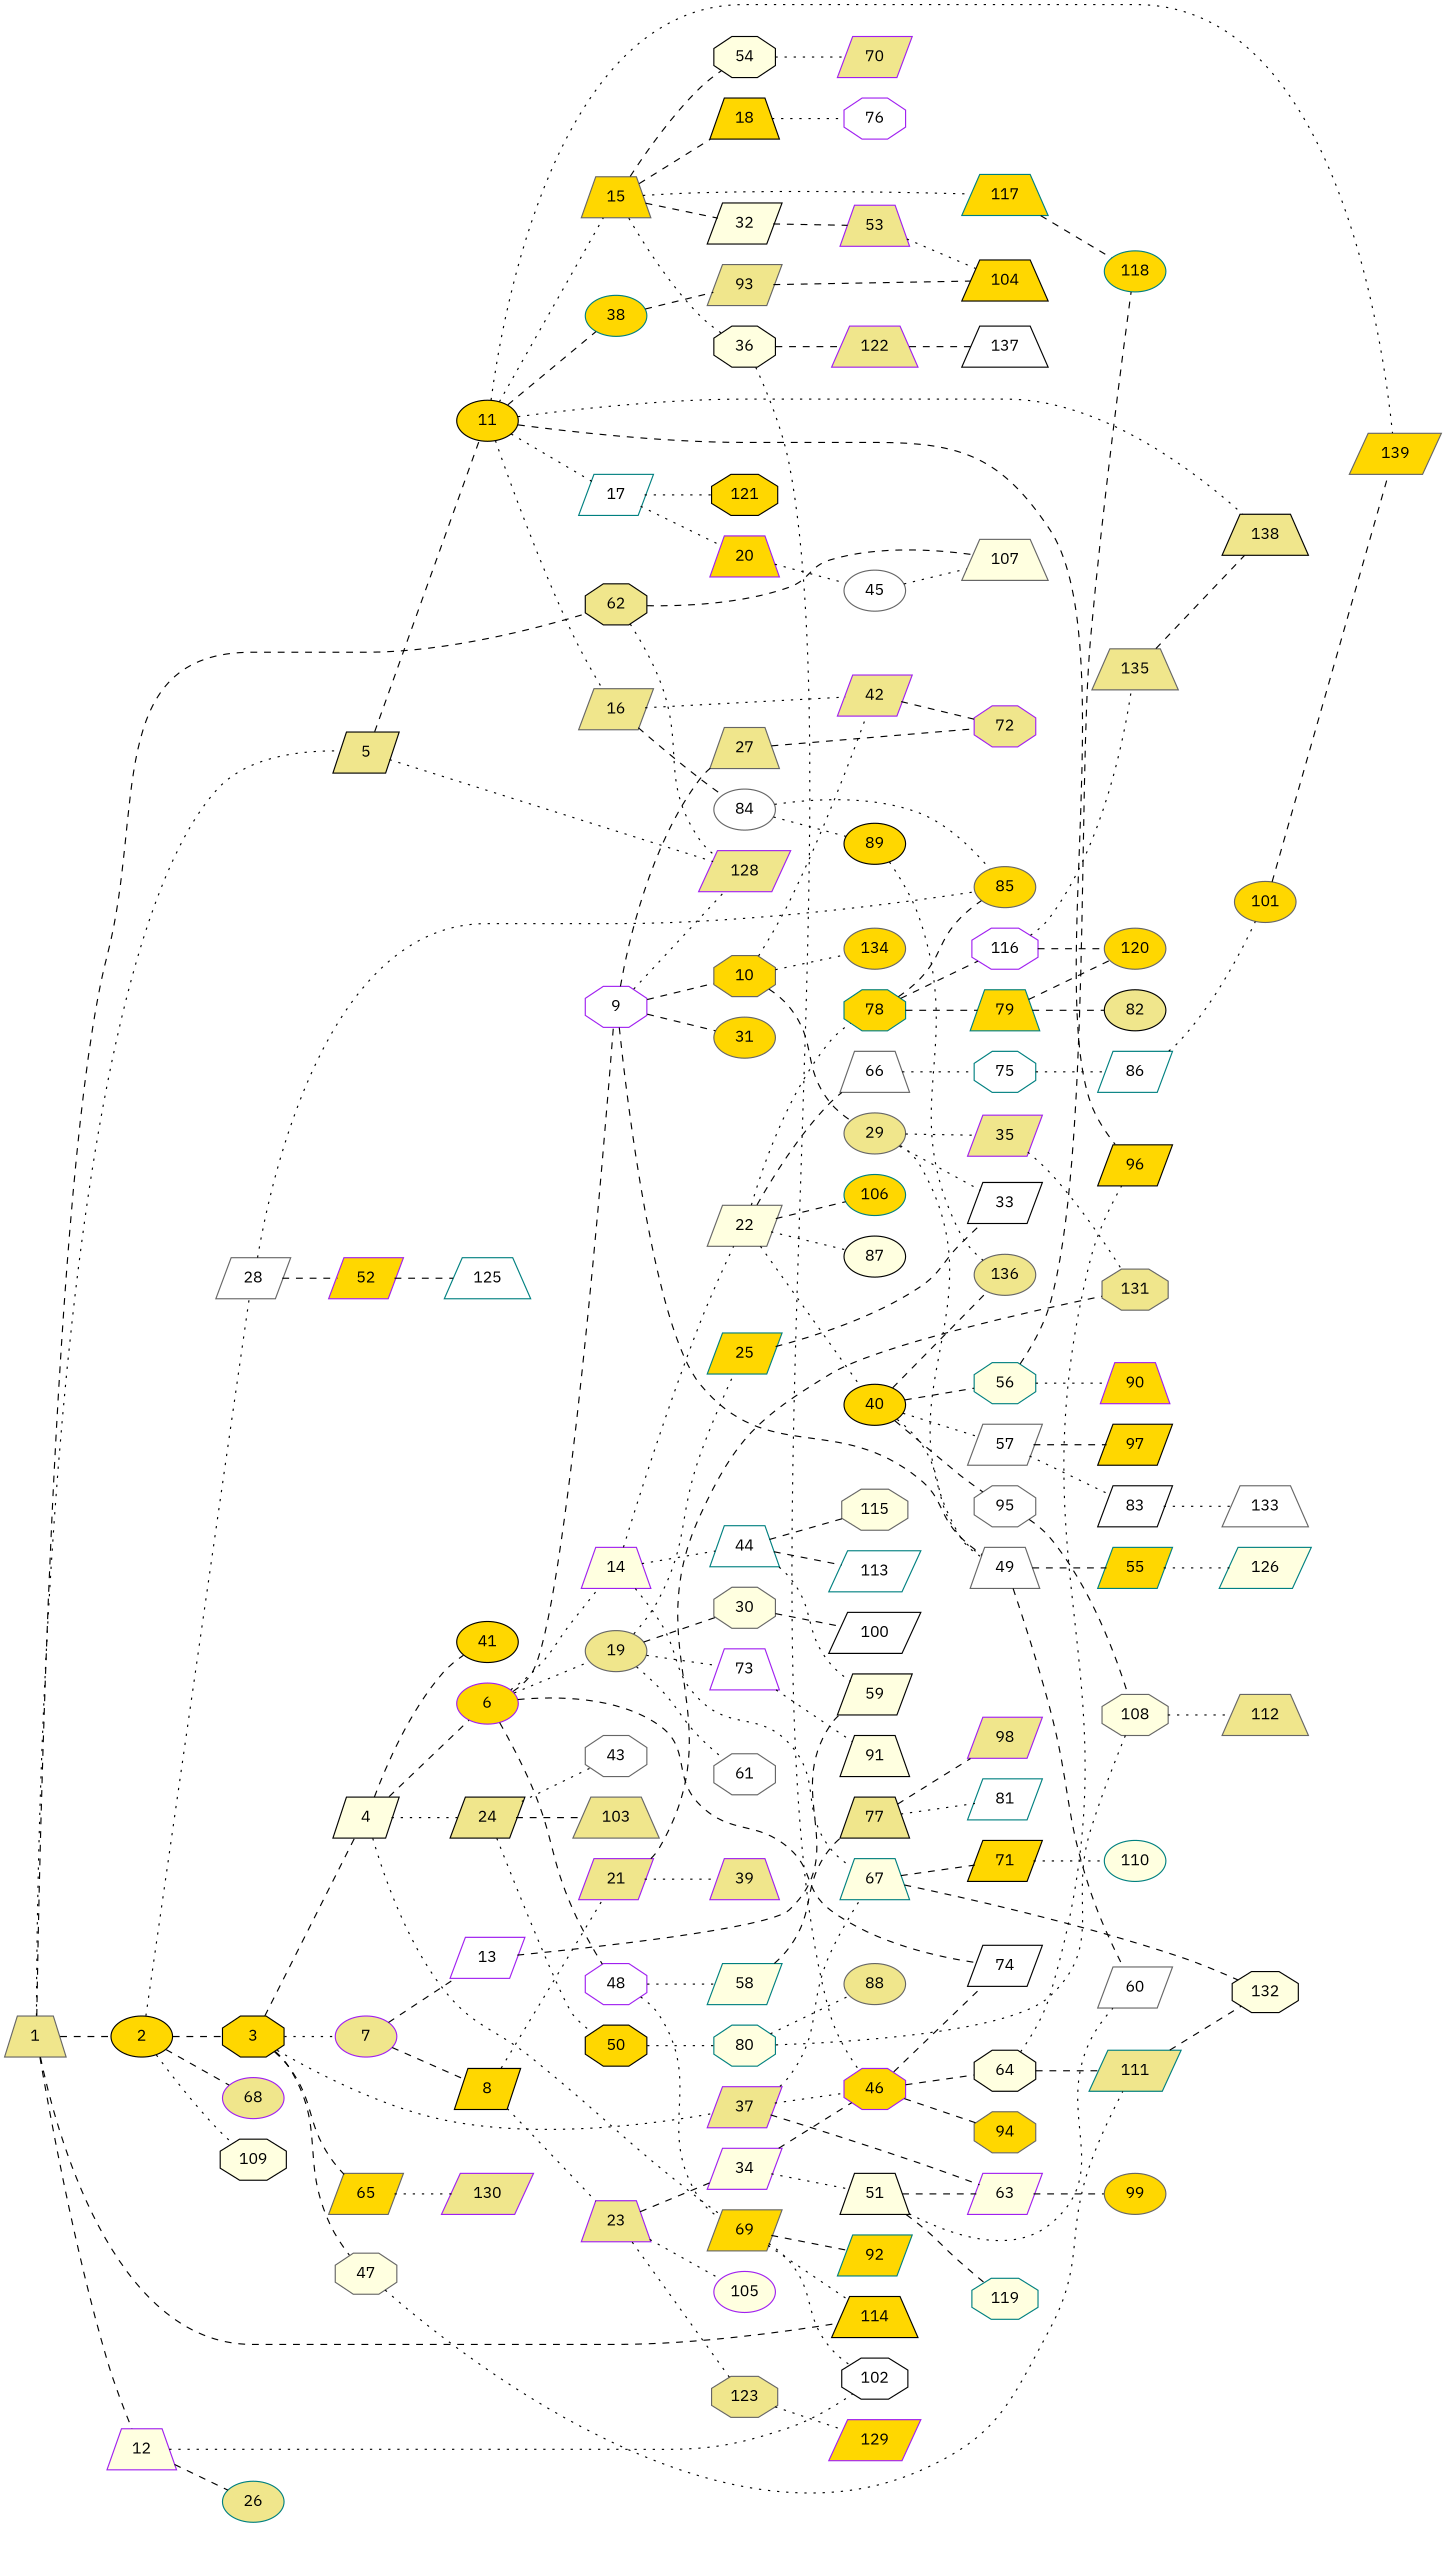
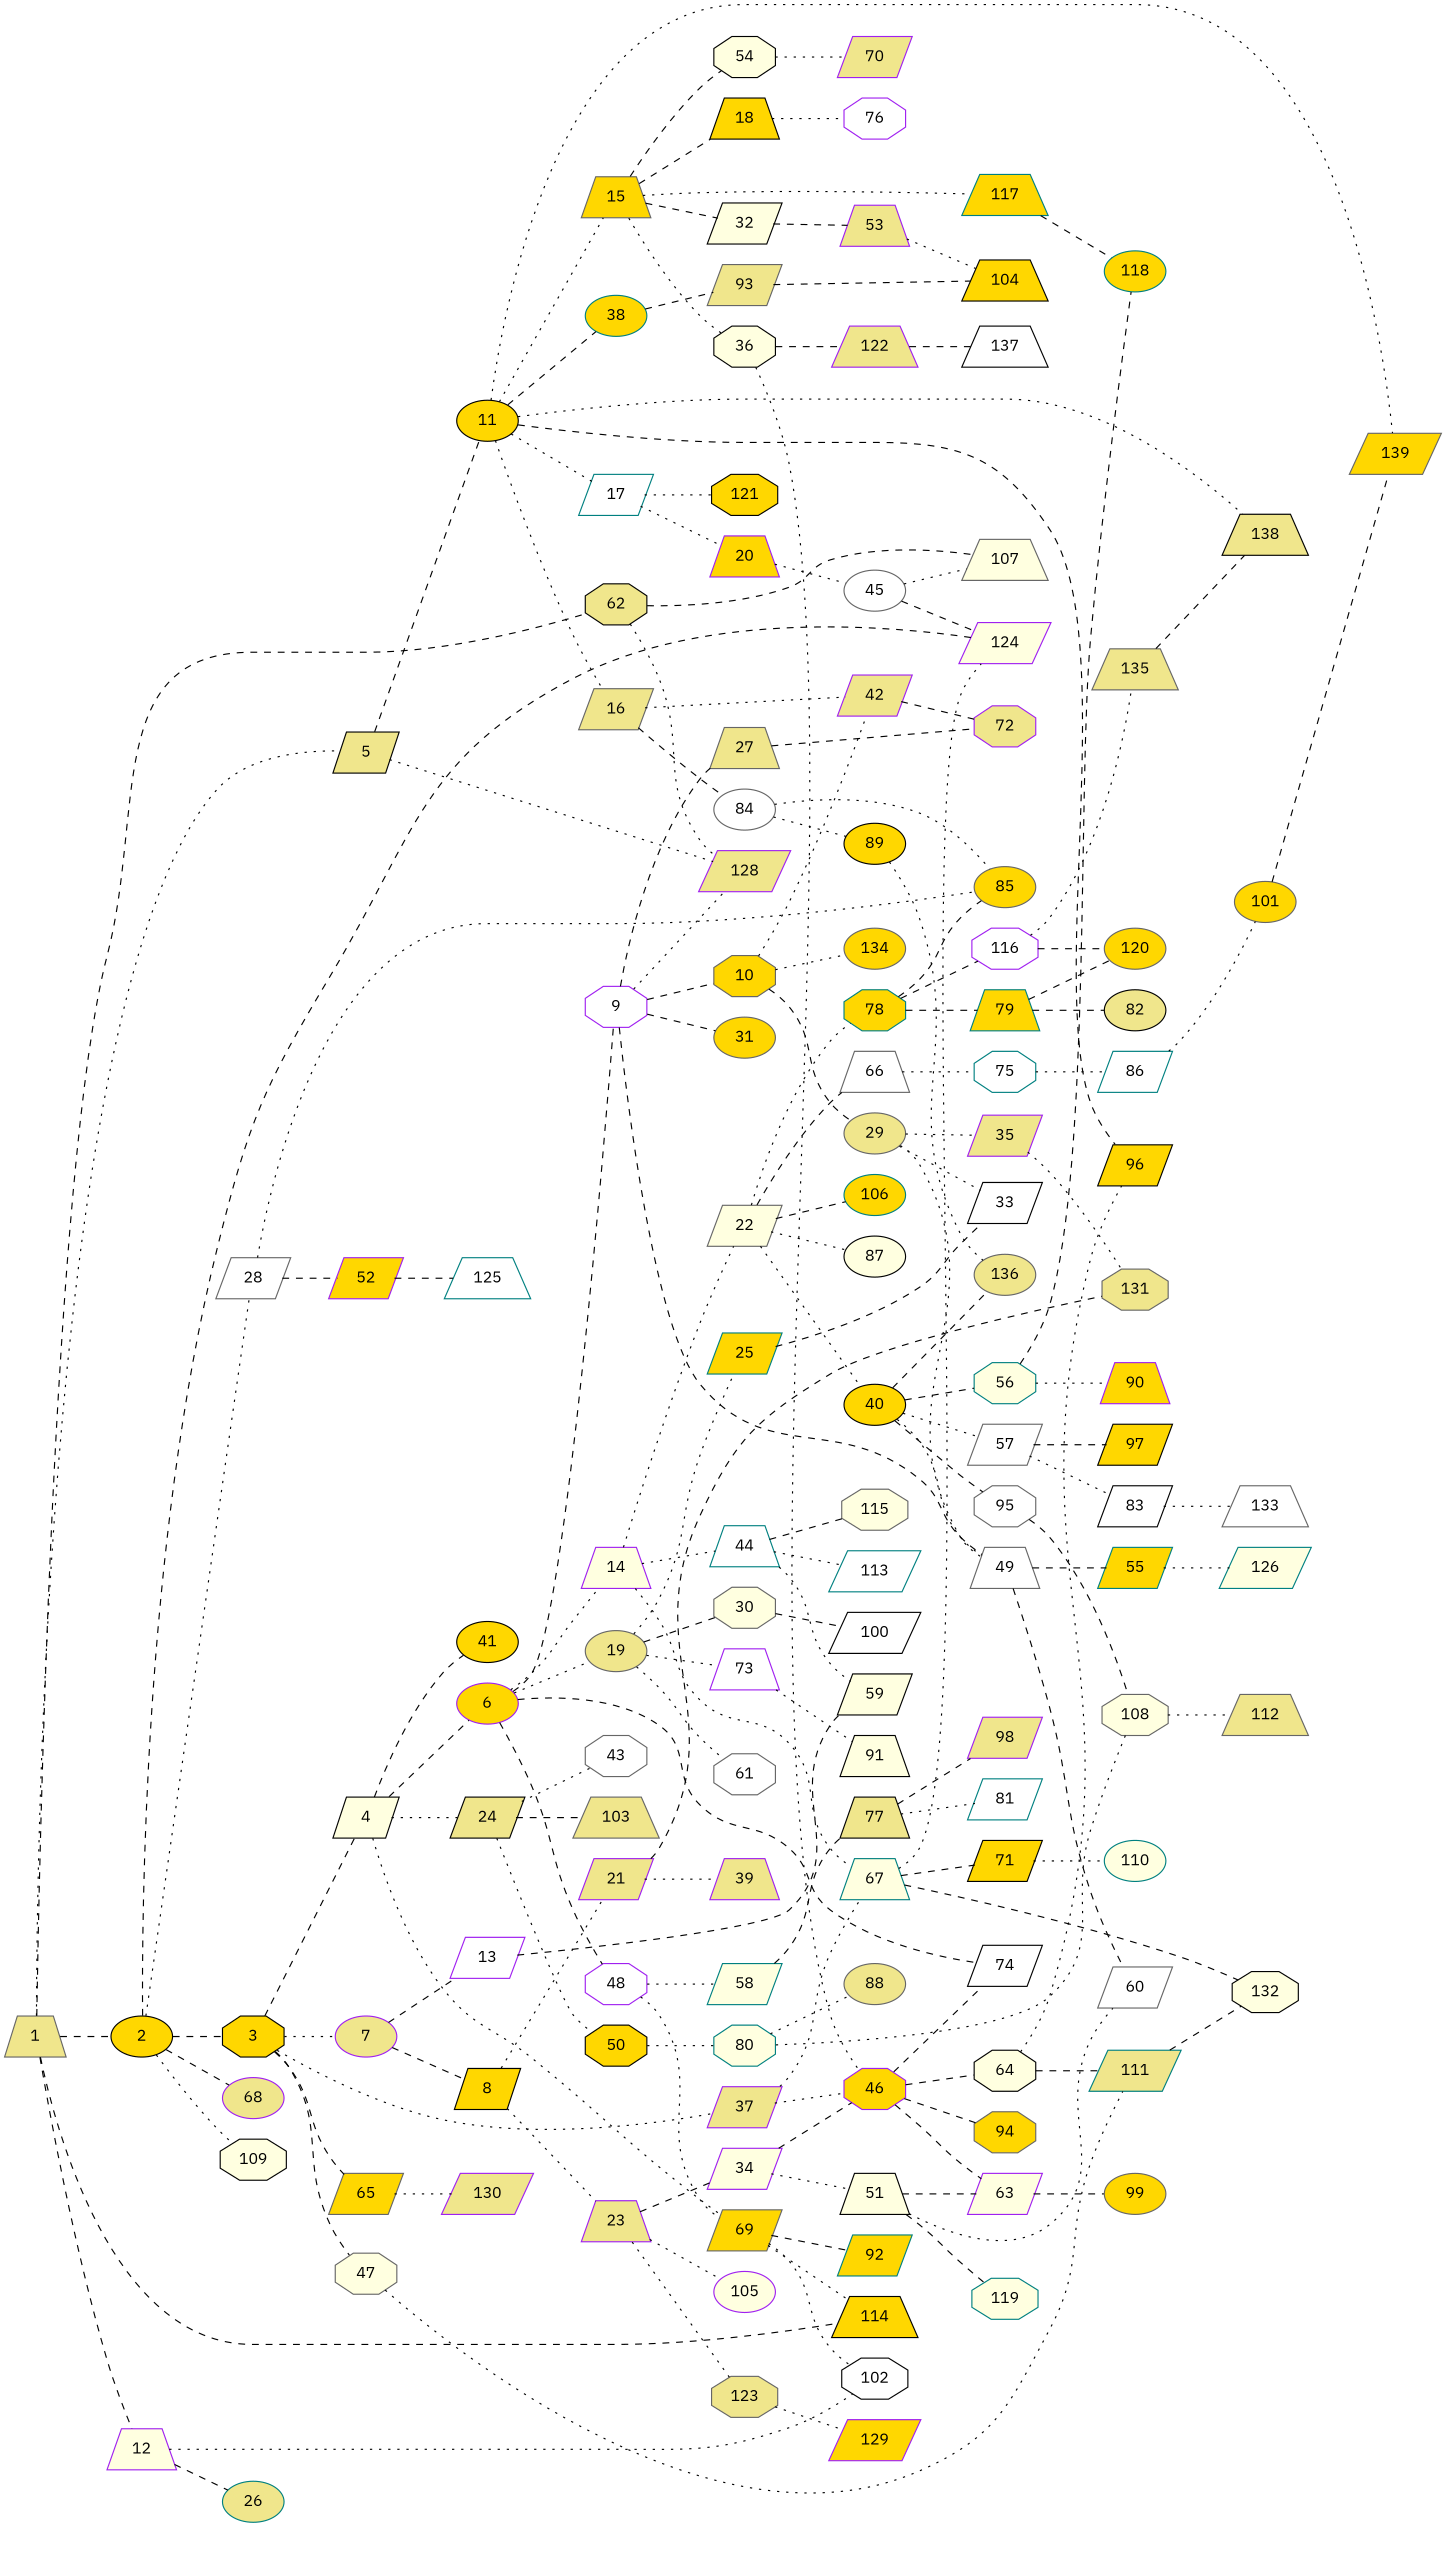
none -> (1005, 643)
(808, 1558) -> (808, 1558)
(876, 2148) -> (938, 2143)
